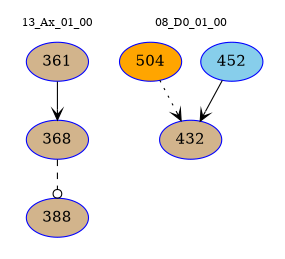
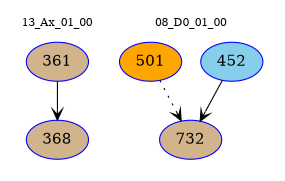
(151, 62) -> (151, 62)
(191, 140) -> (191, 140)
(57, 218) -> none
